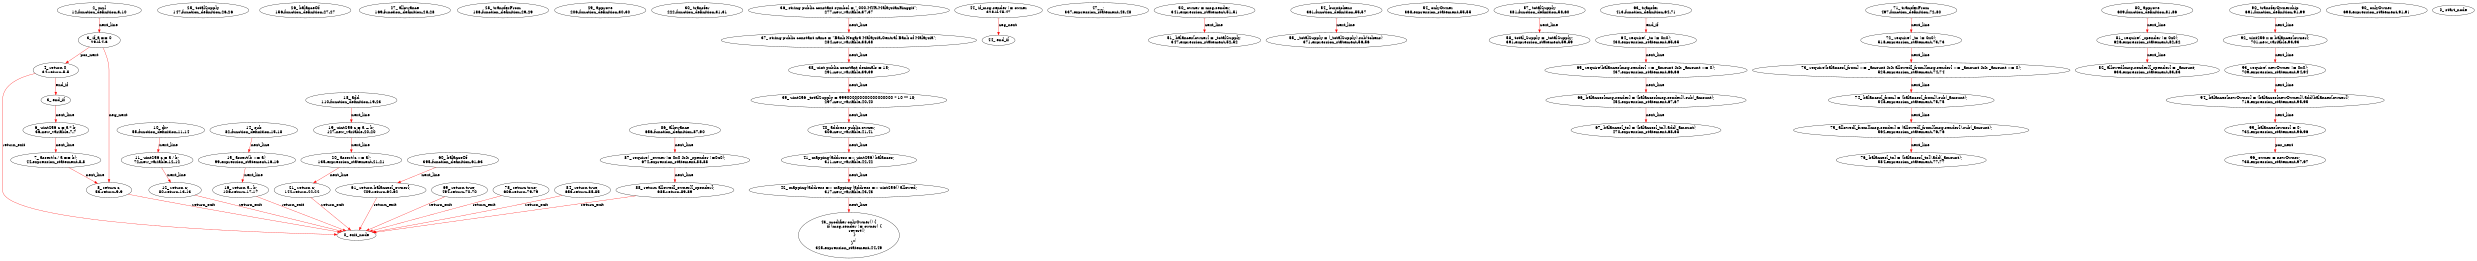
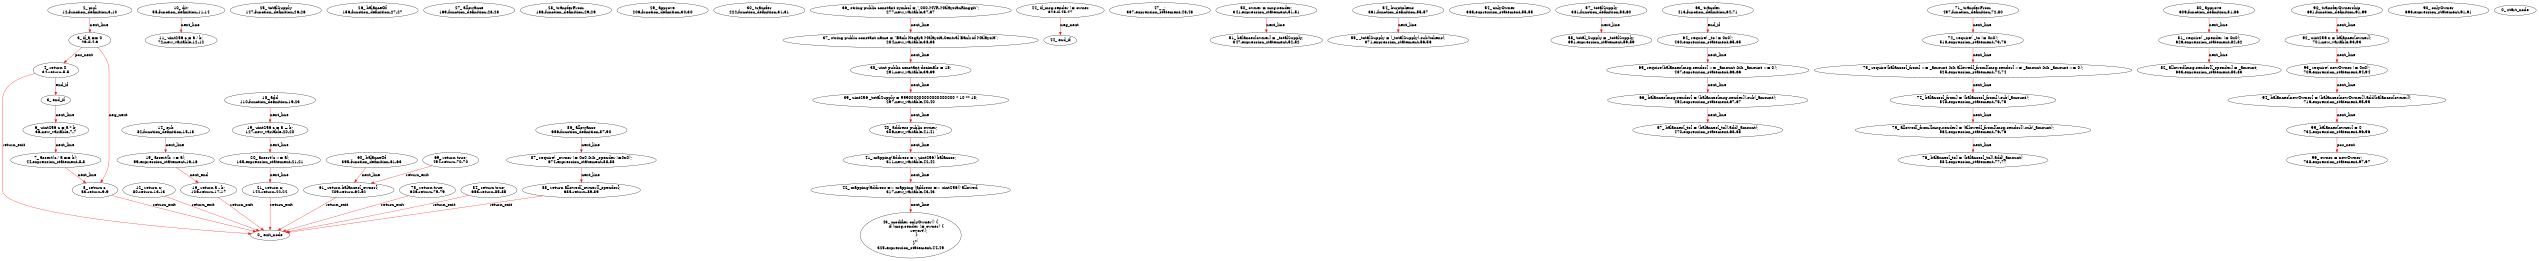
(165, 174) -> none
(254, 175) -> (199, 175)
(407, 213) -> (403, 174)
